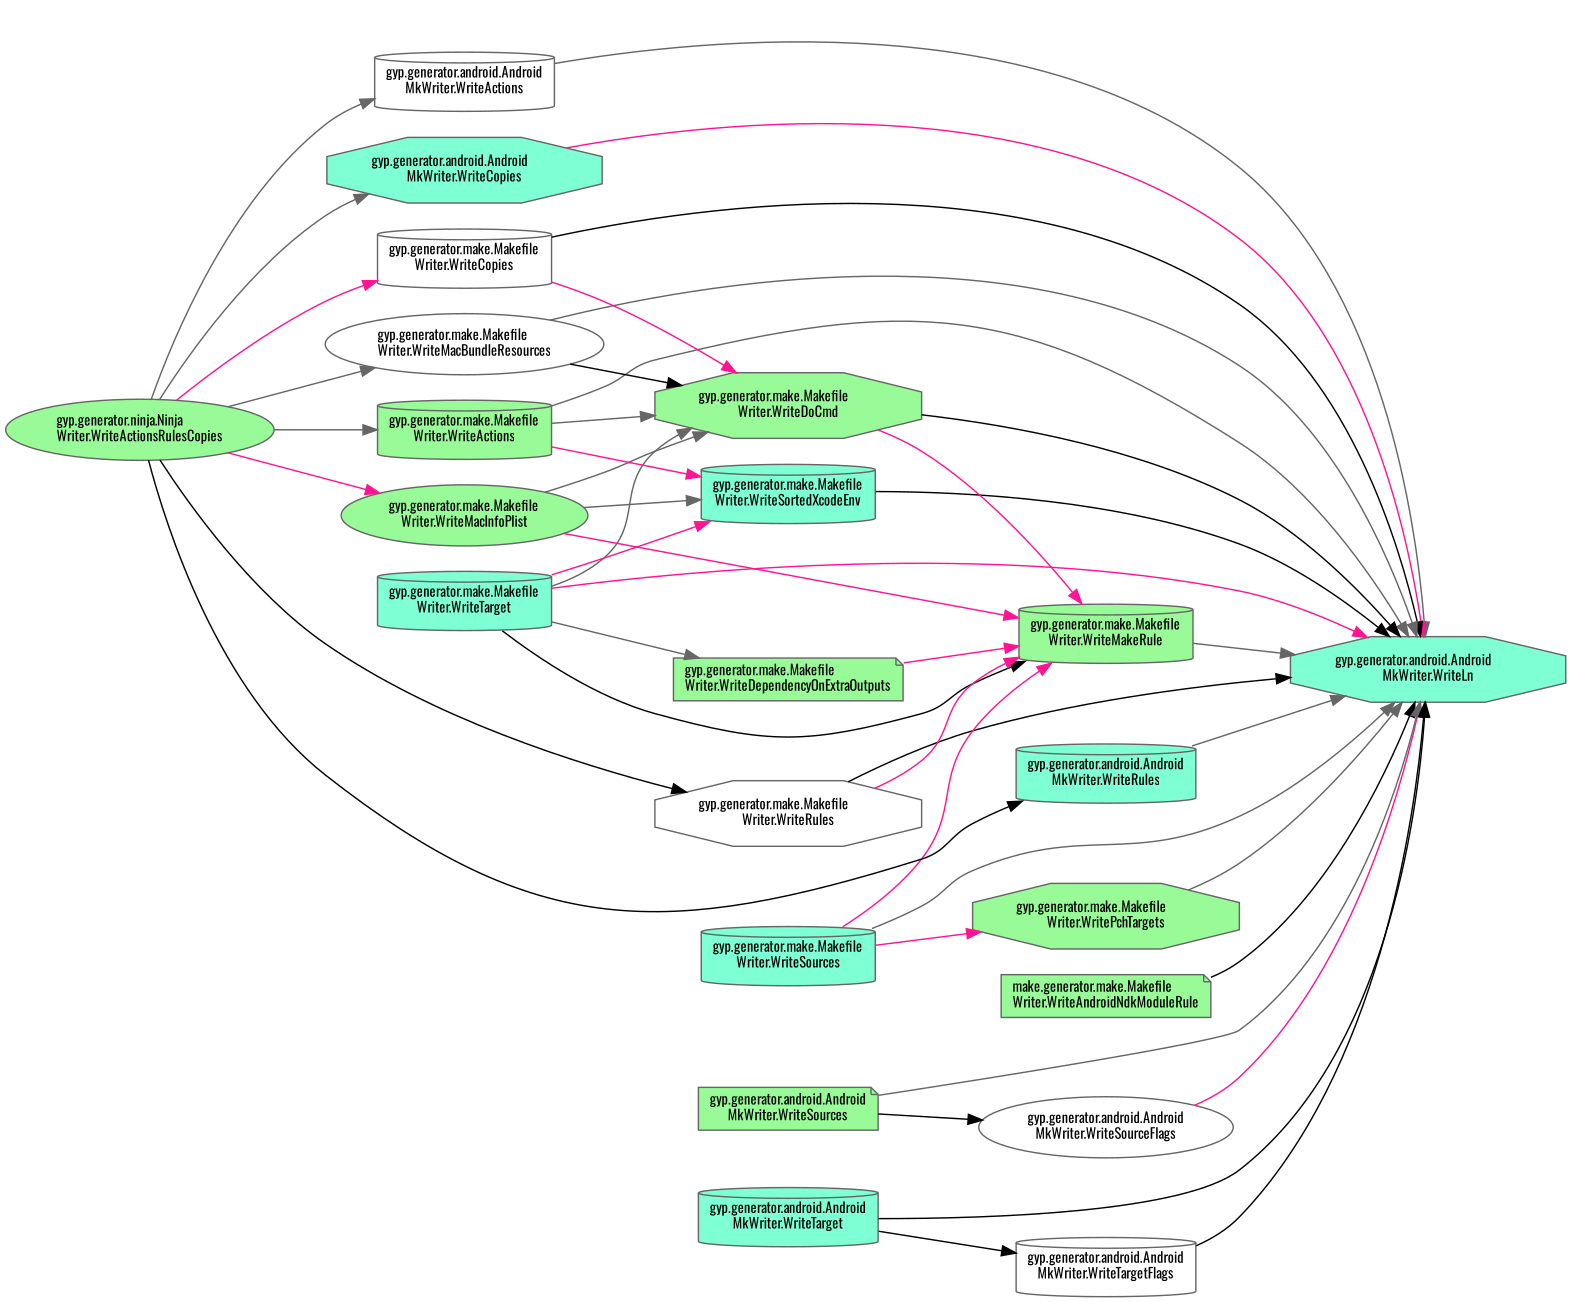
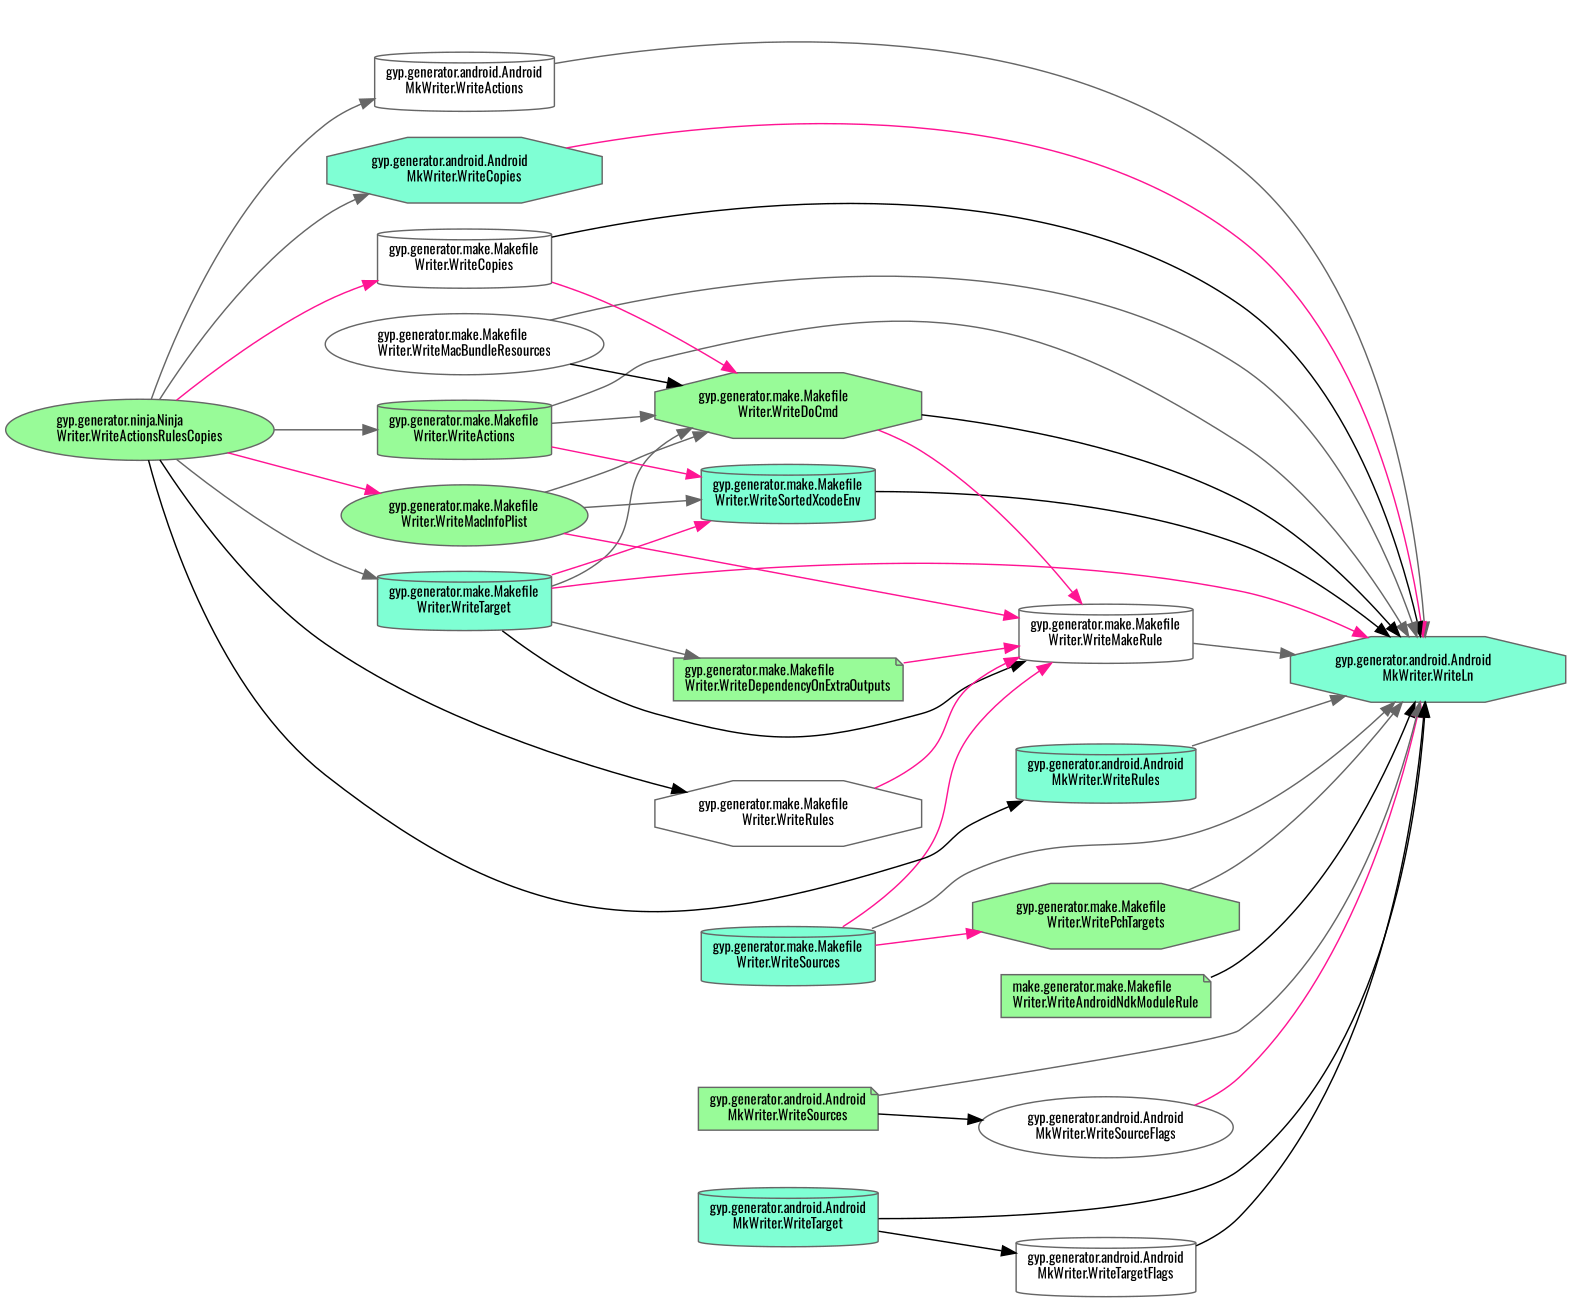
(294, 389) -> (266, 524)
(1106, 634) -> (1106, 634)
(1057, 710) -> none
